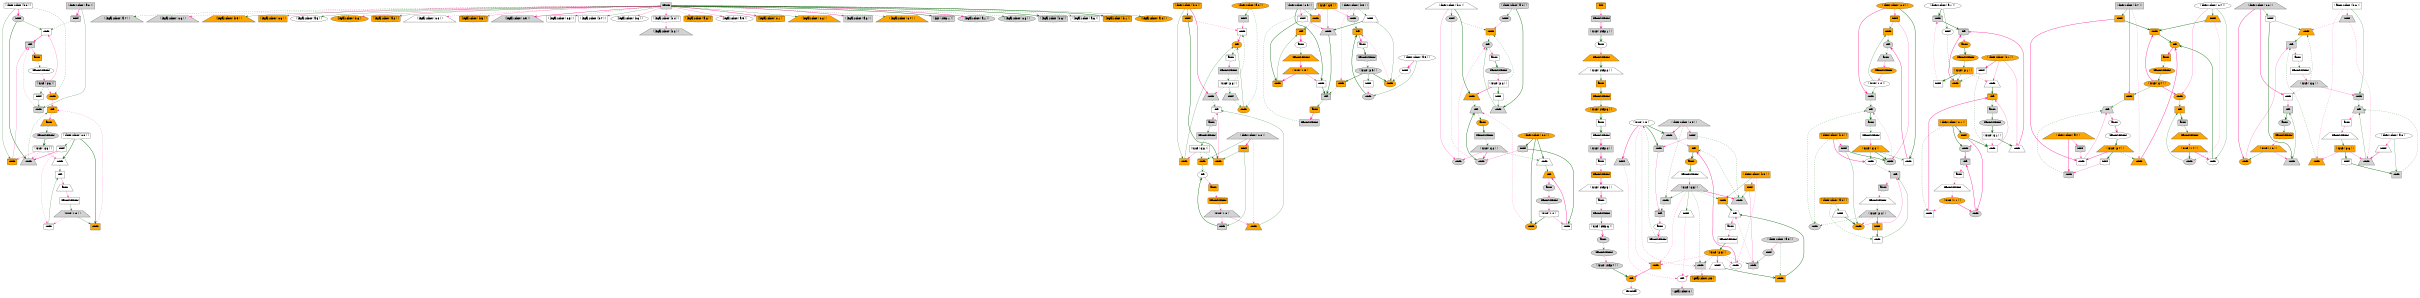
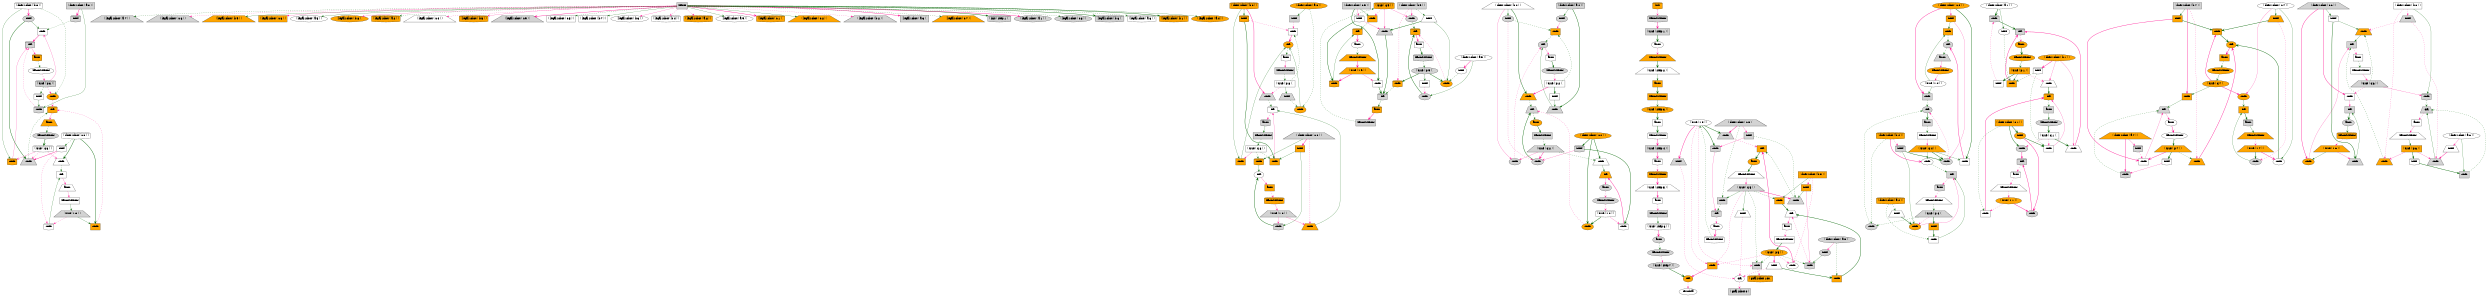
(2347, 6) -> (2408, 6)
(531, 9) -> (539, 9)
(696, 11) -> (705, 11)
(666, 24) -> (769, 10)
